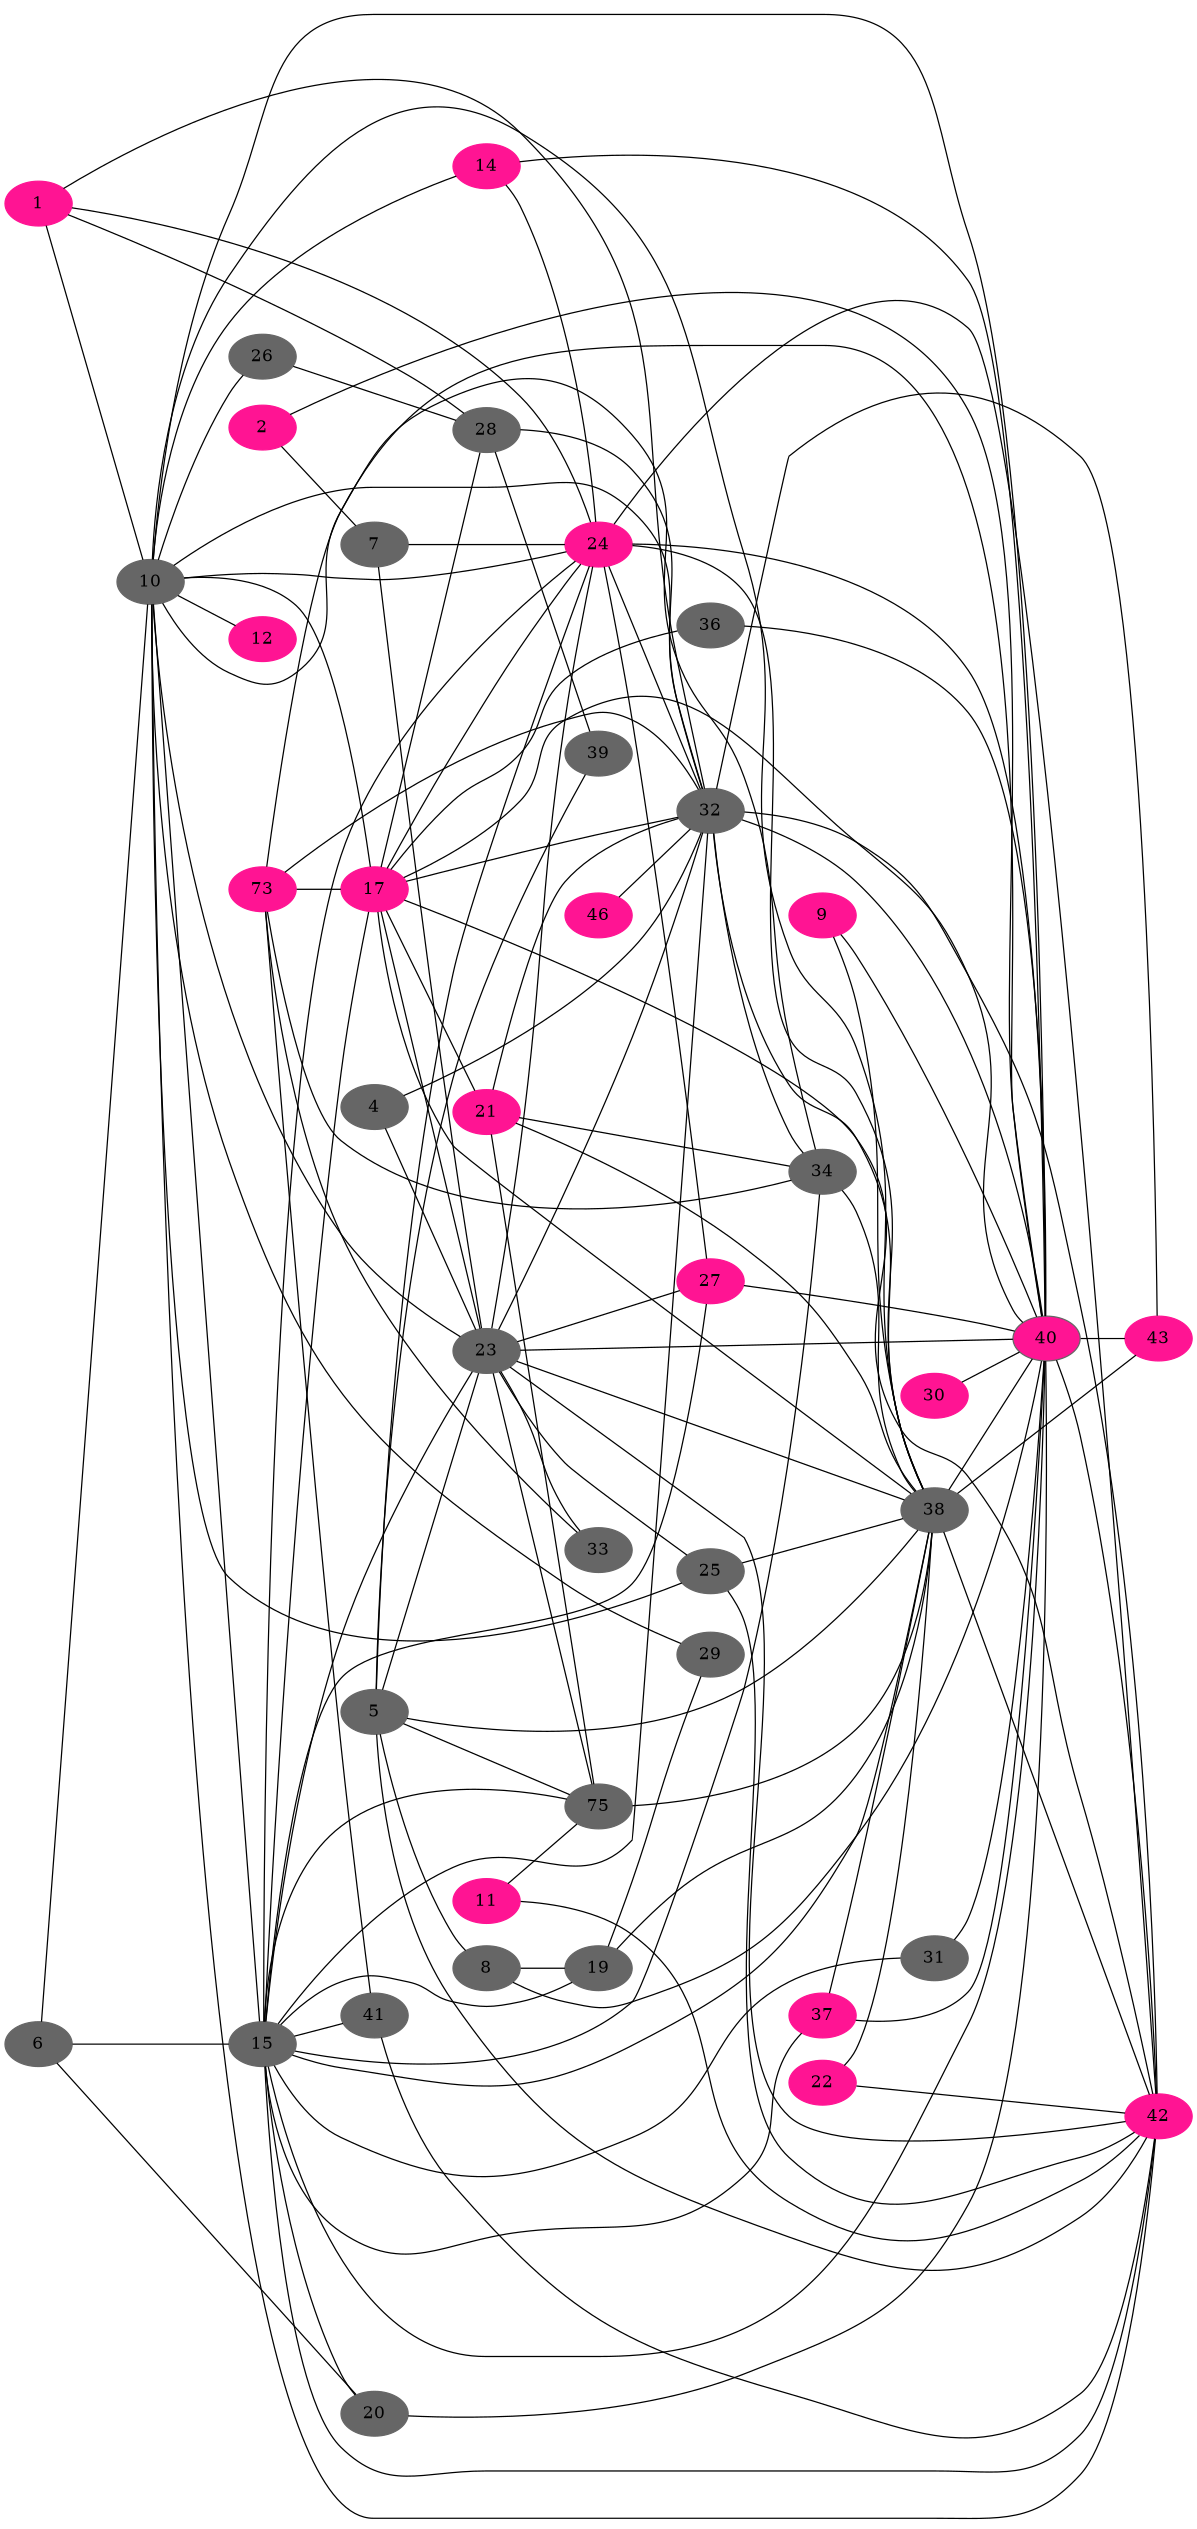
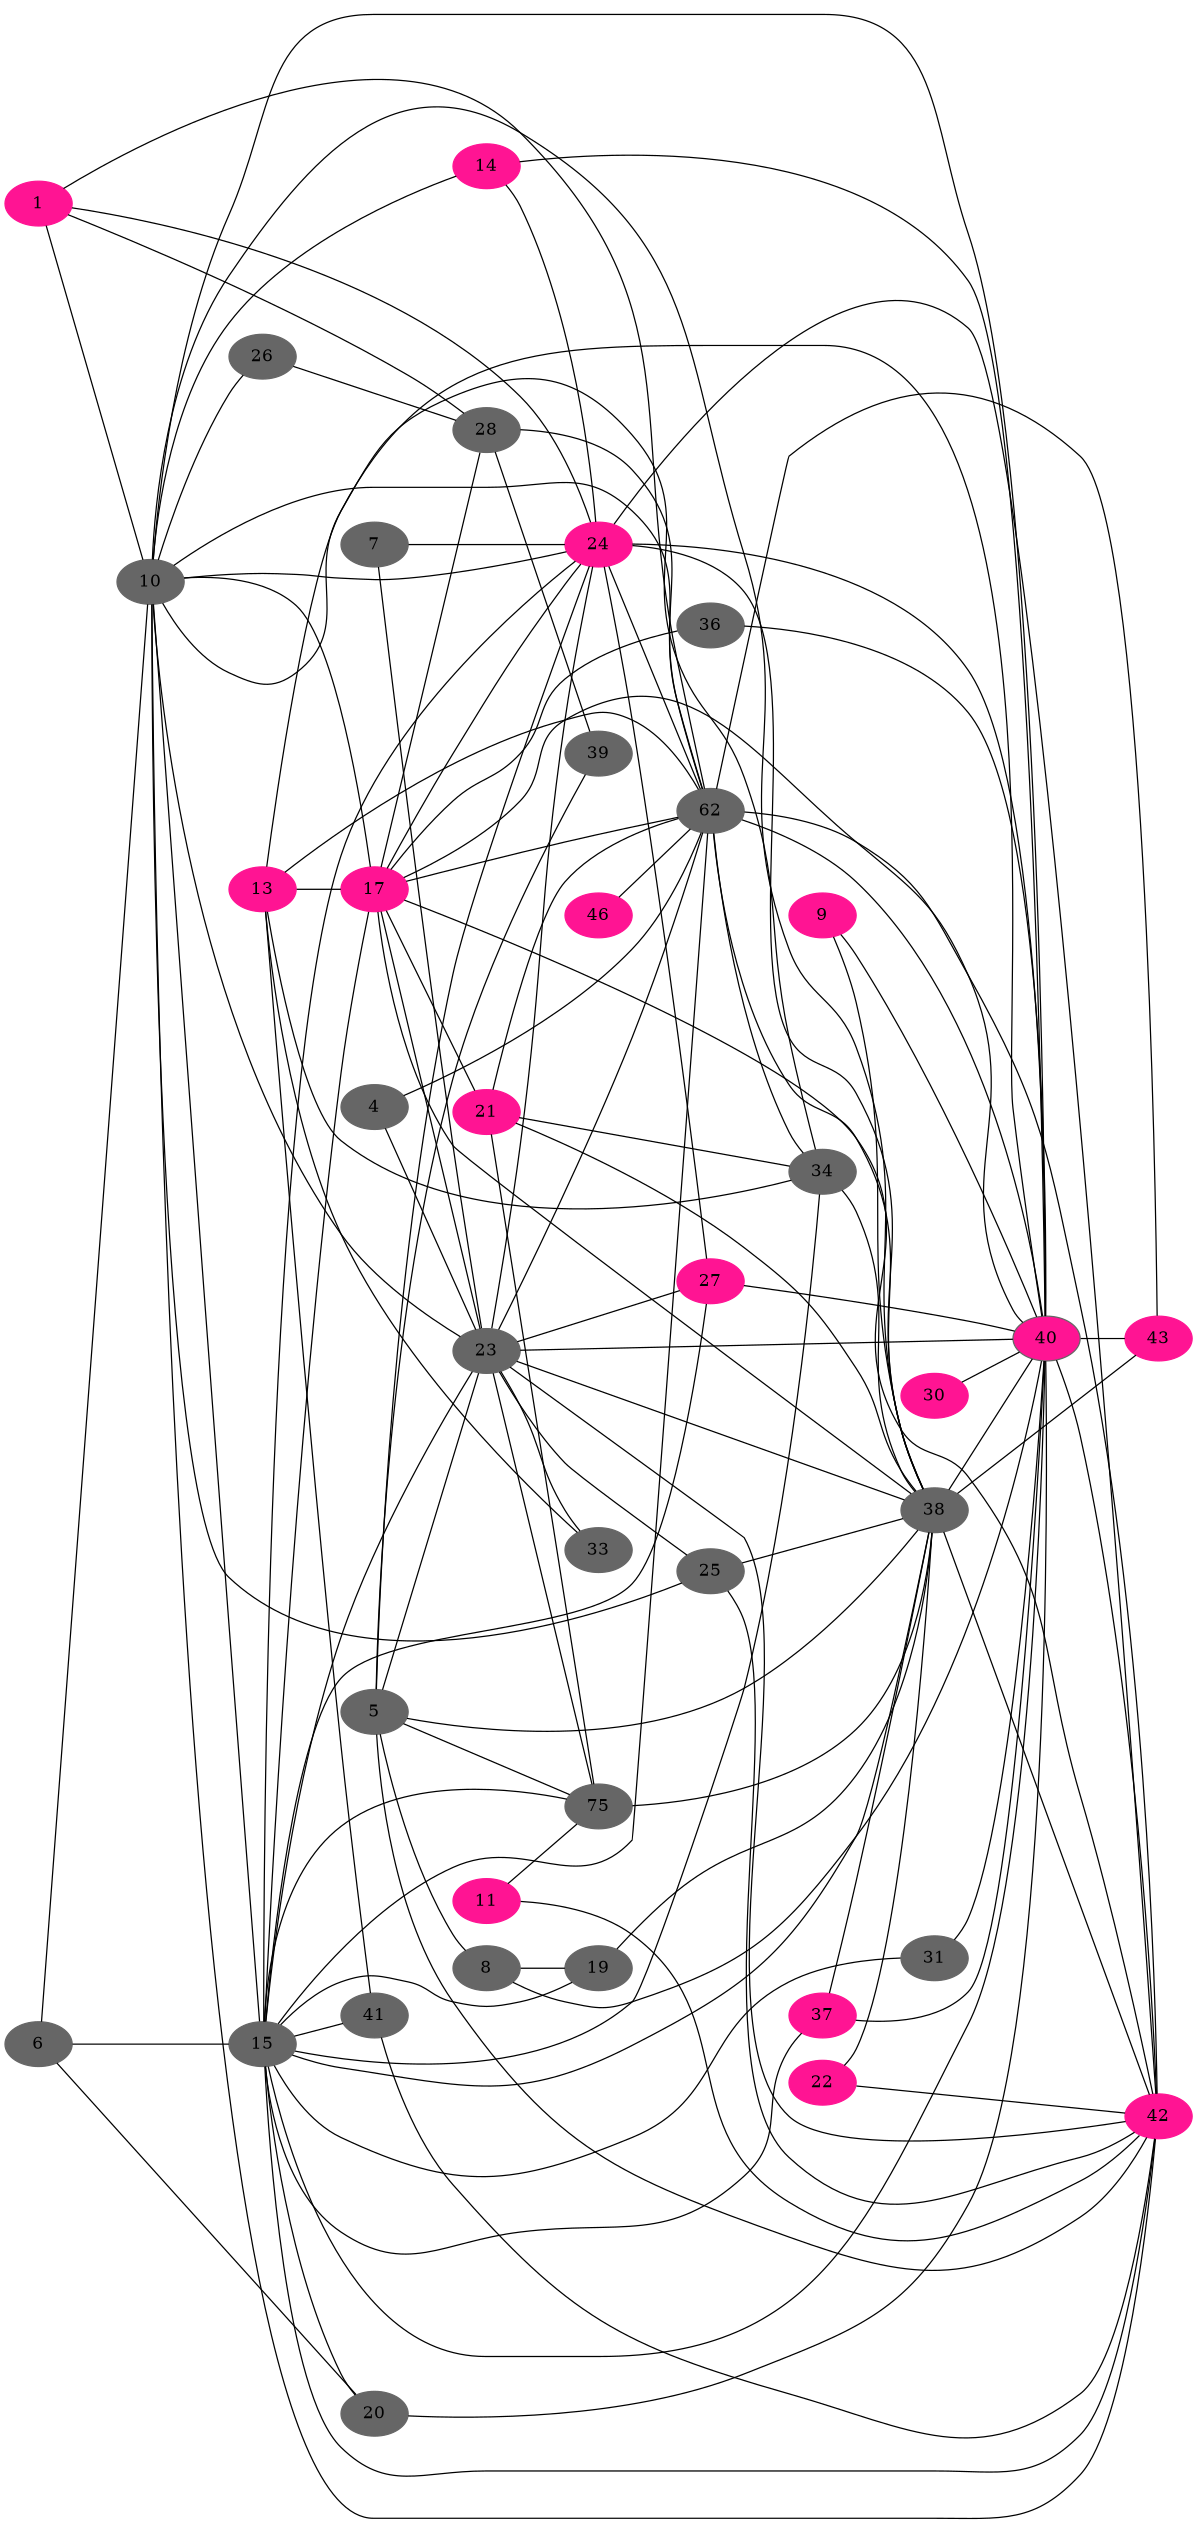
(263, 428) -> none
(263, 639) -> none
(711, 811) -> (711, 811)
(263, 889) -> (263, 889)
(711, 1655) -> none
